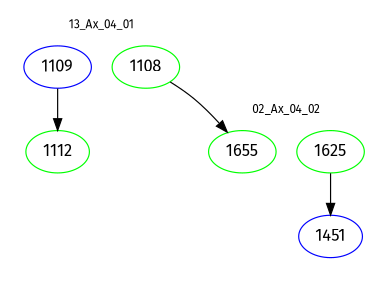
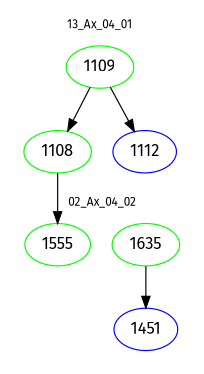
(58, 67) -> (100, 67)
none -> (82, 104)
(58, 152) -> (145, 152)
(242, 152) -> (58, 245)
(331, 152) -> (146, 245)
